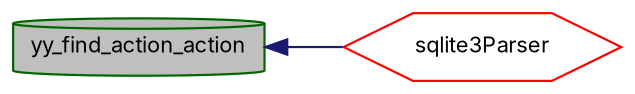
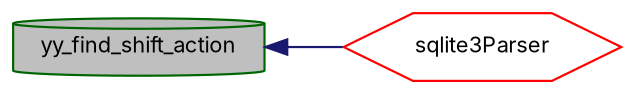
(139, 47) -> (139, 47)
